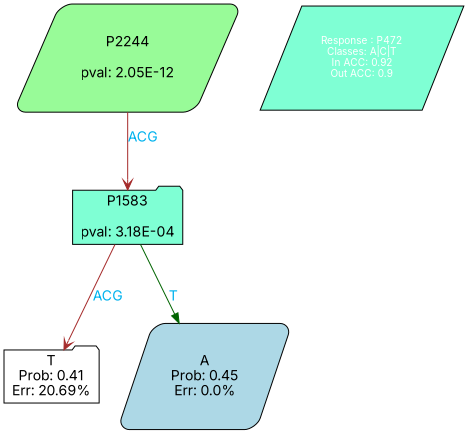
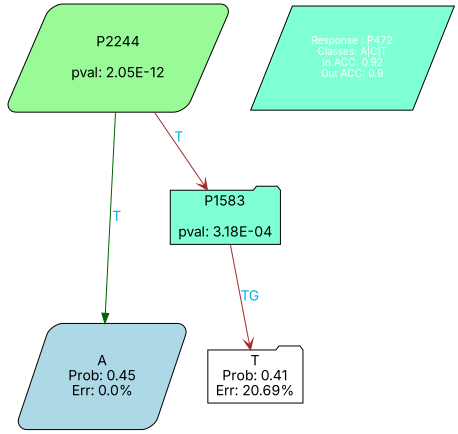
(143, 138) -> (179, 138)
(158, 279) -> (110, 213)
(108, 297) -> (250, 297)
